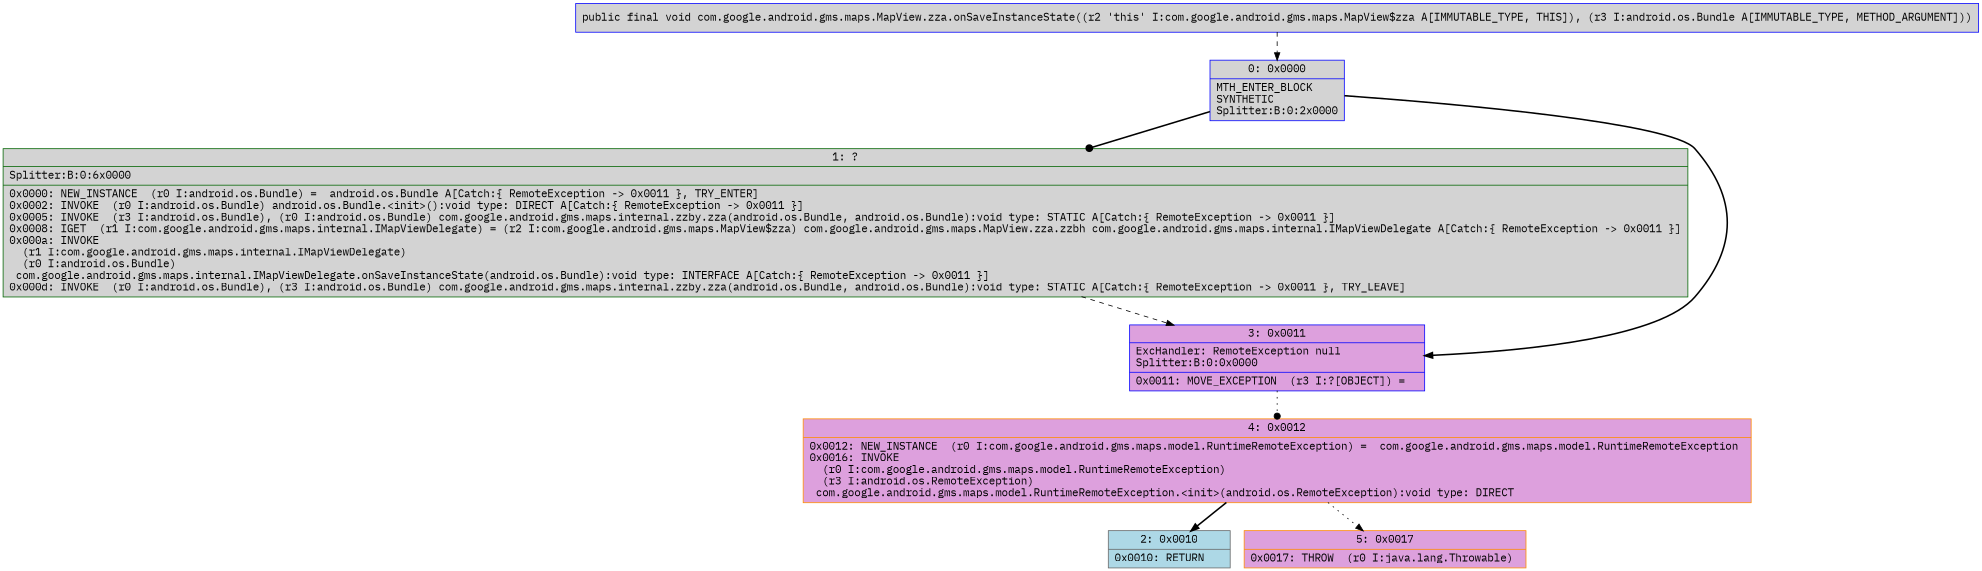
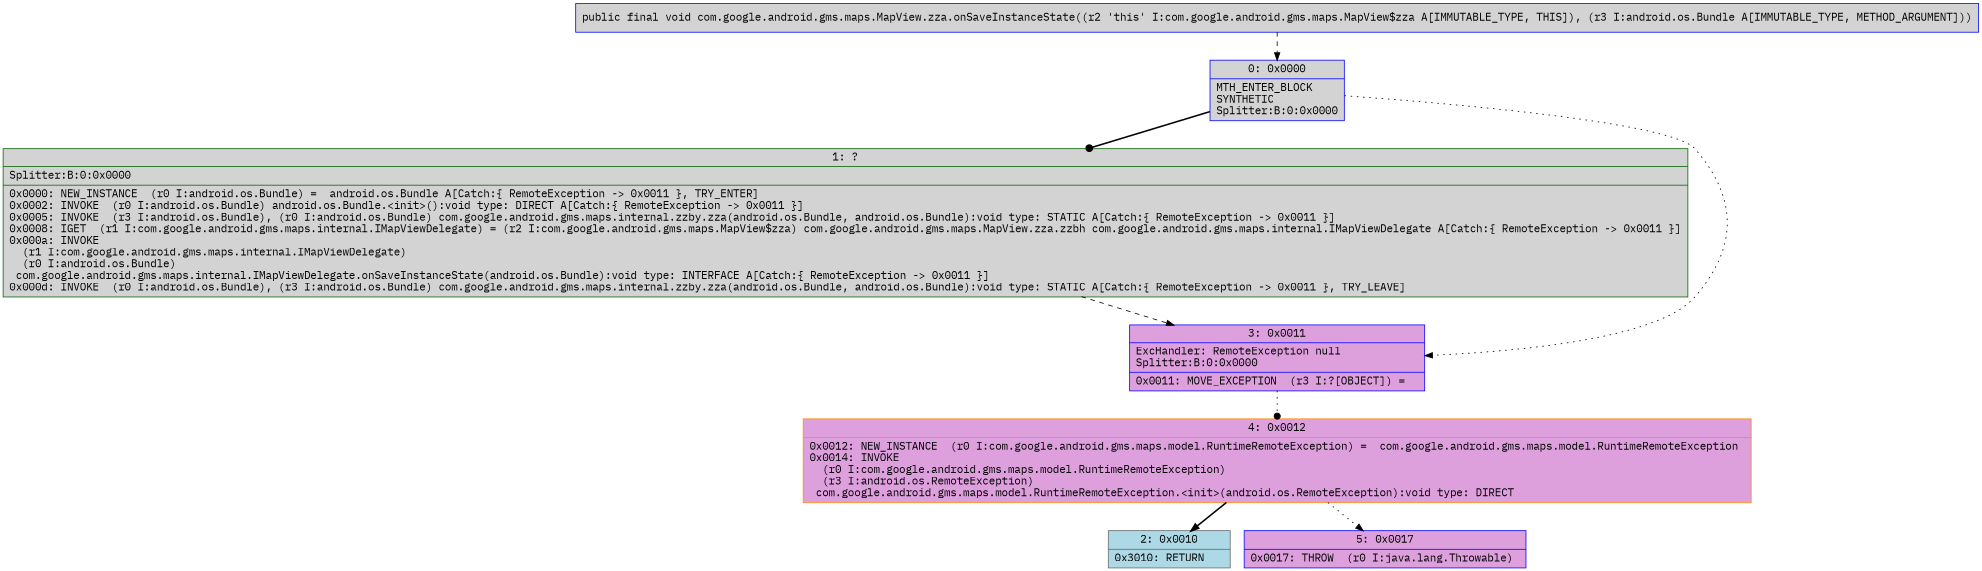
(1277, 111) -> (1277, 111)
(70, 175) -> (70, 175)
(1718, 183) -> (1718, 183)
(861, 458) -> (861, 458)
(1385, 549) -> (1385, 549)
(1169, 558) -> (1169, 558)
